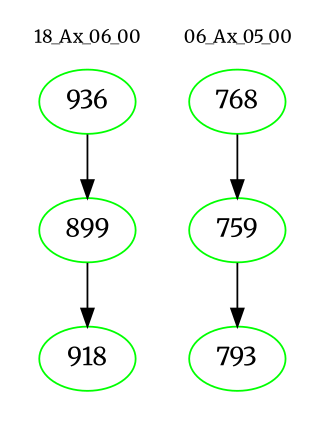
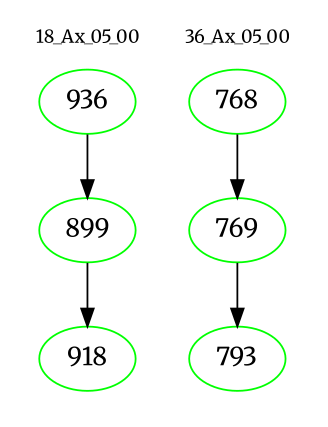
(88, 38) -> (88, 38)
(238, 38) -> (238, 38)
(237, 230) -> (237, 230)
